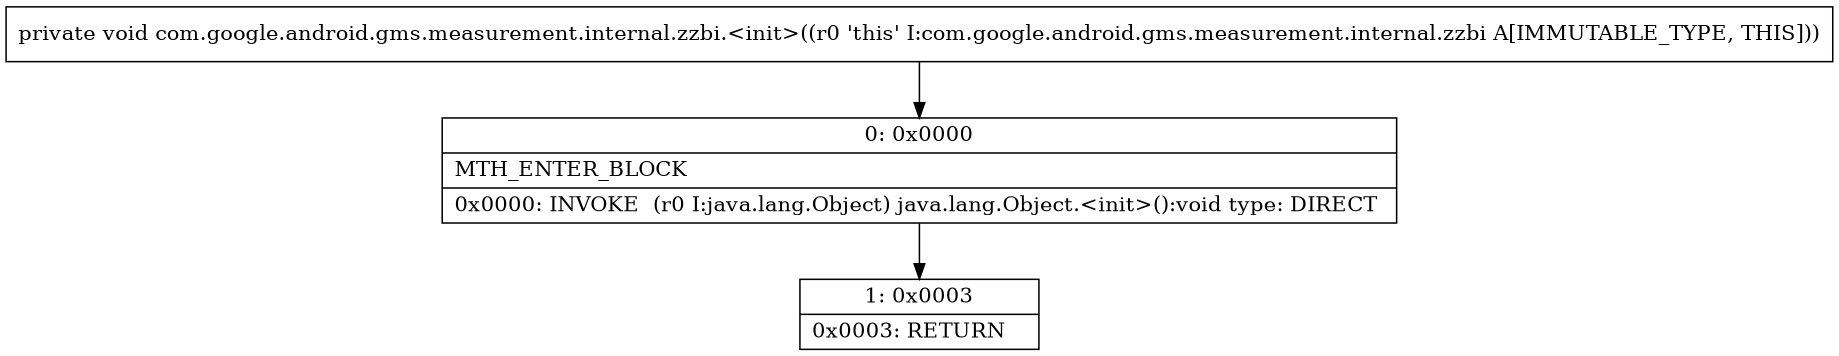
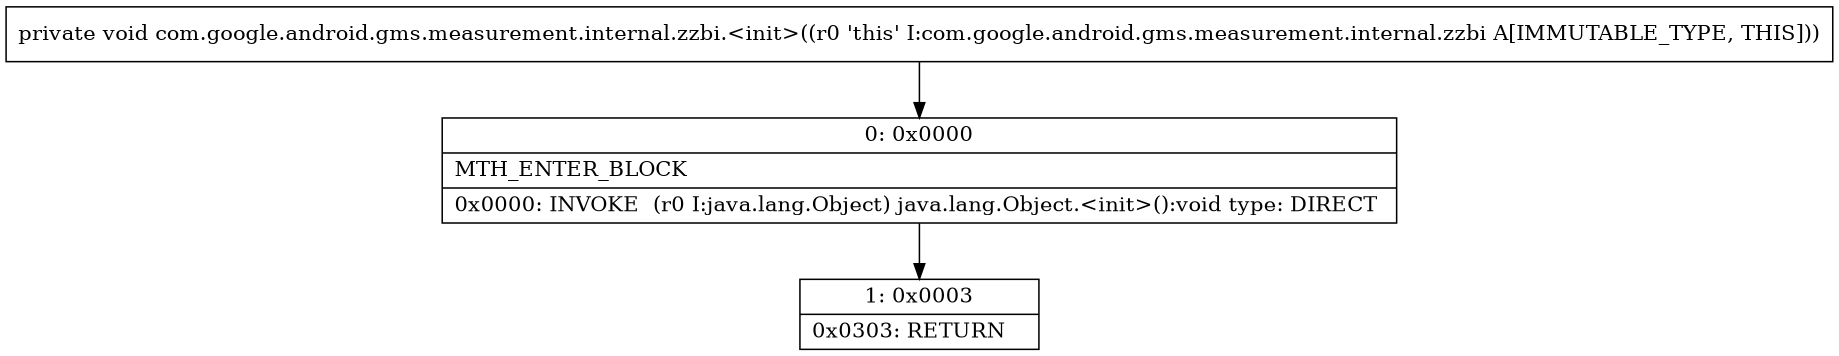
(919, 331) -> (919, 331)
